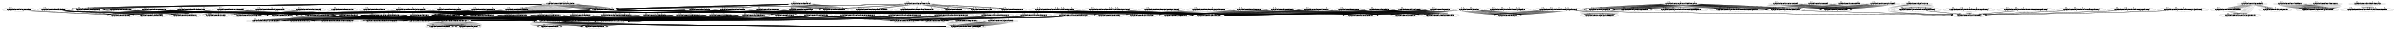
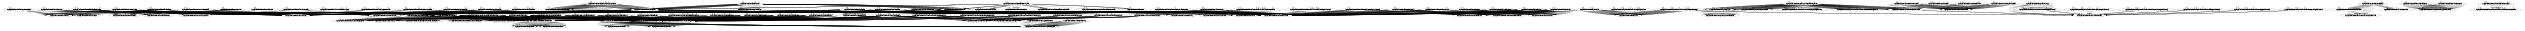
none -> (335, 10)
